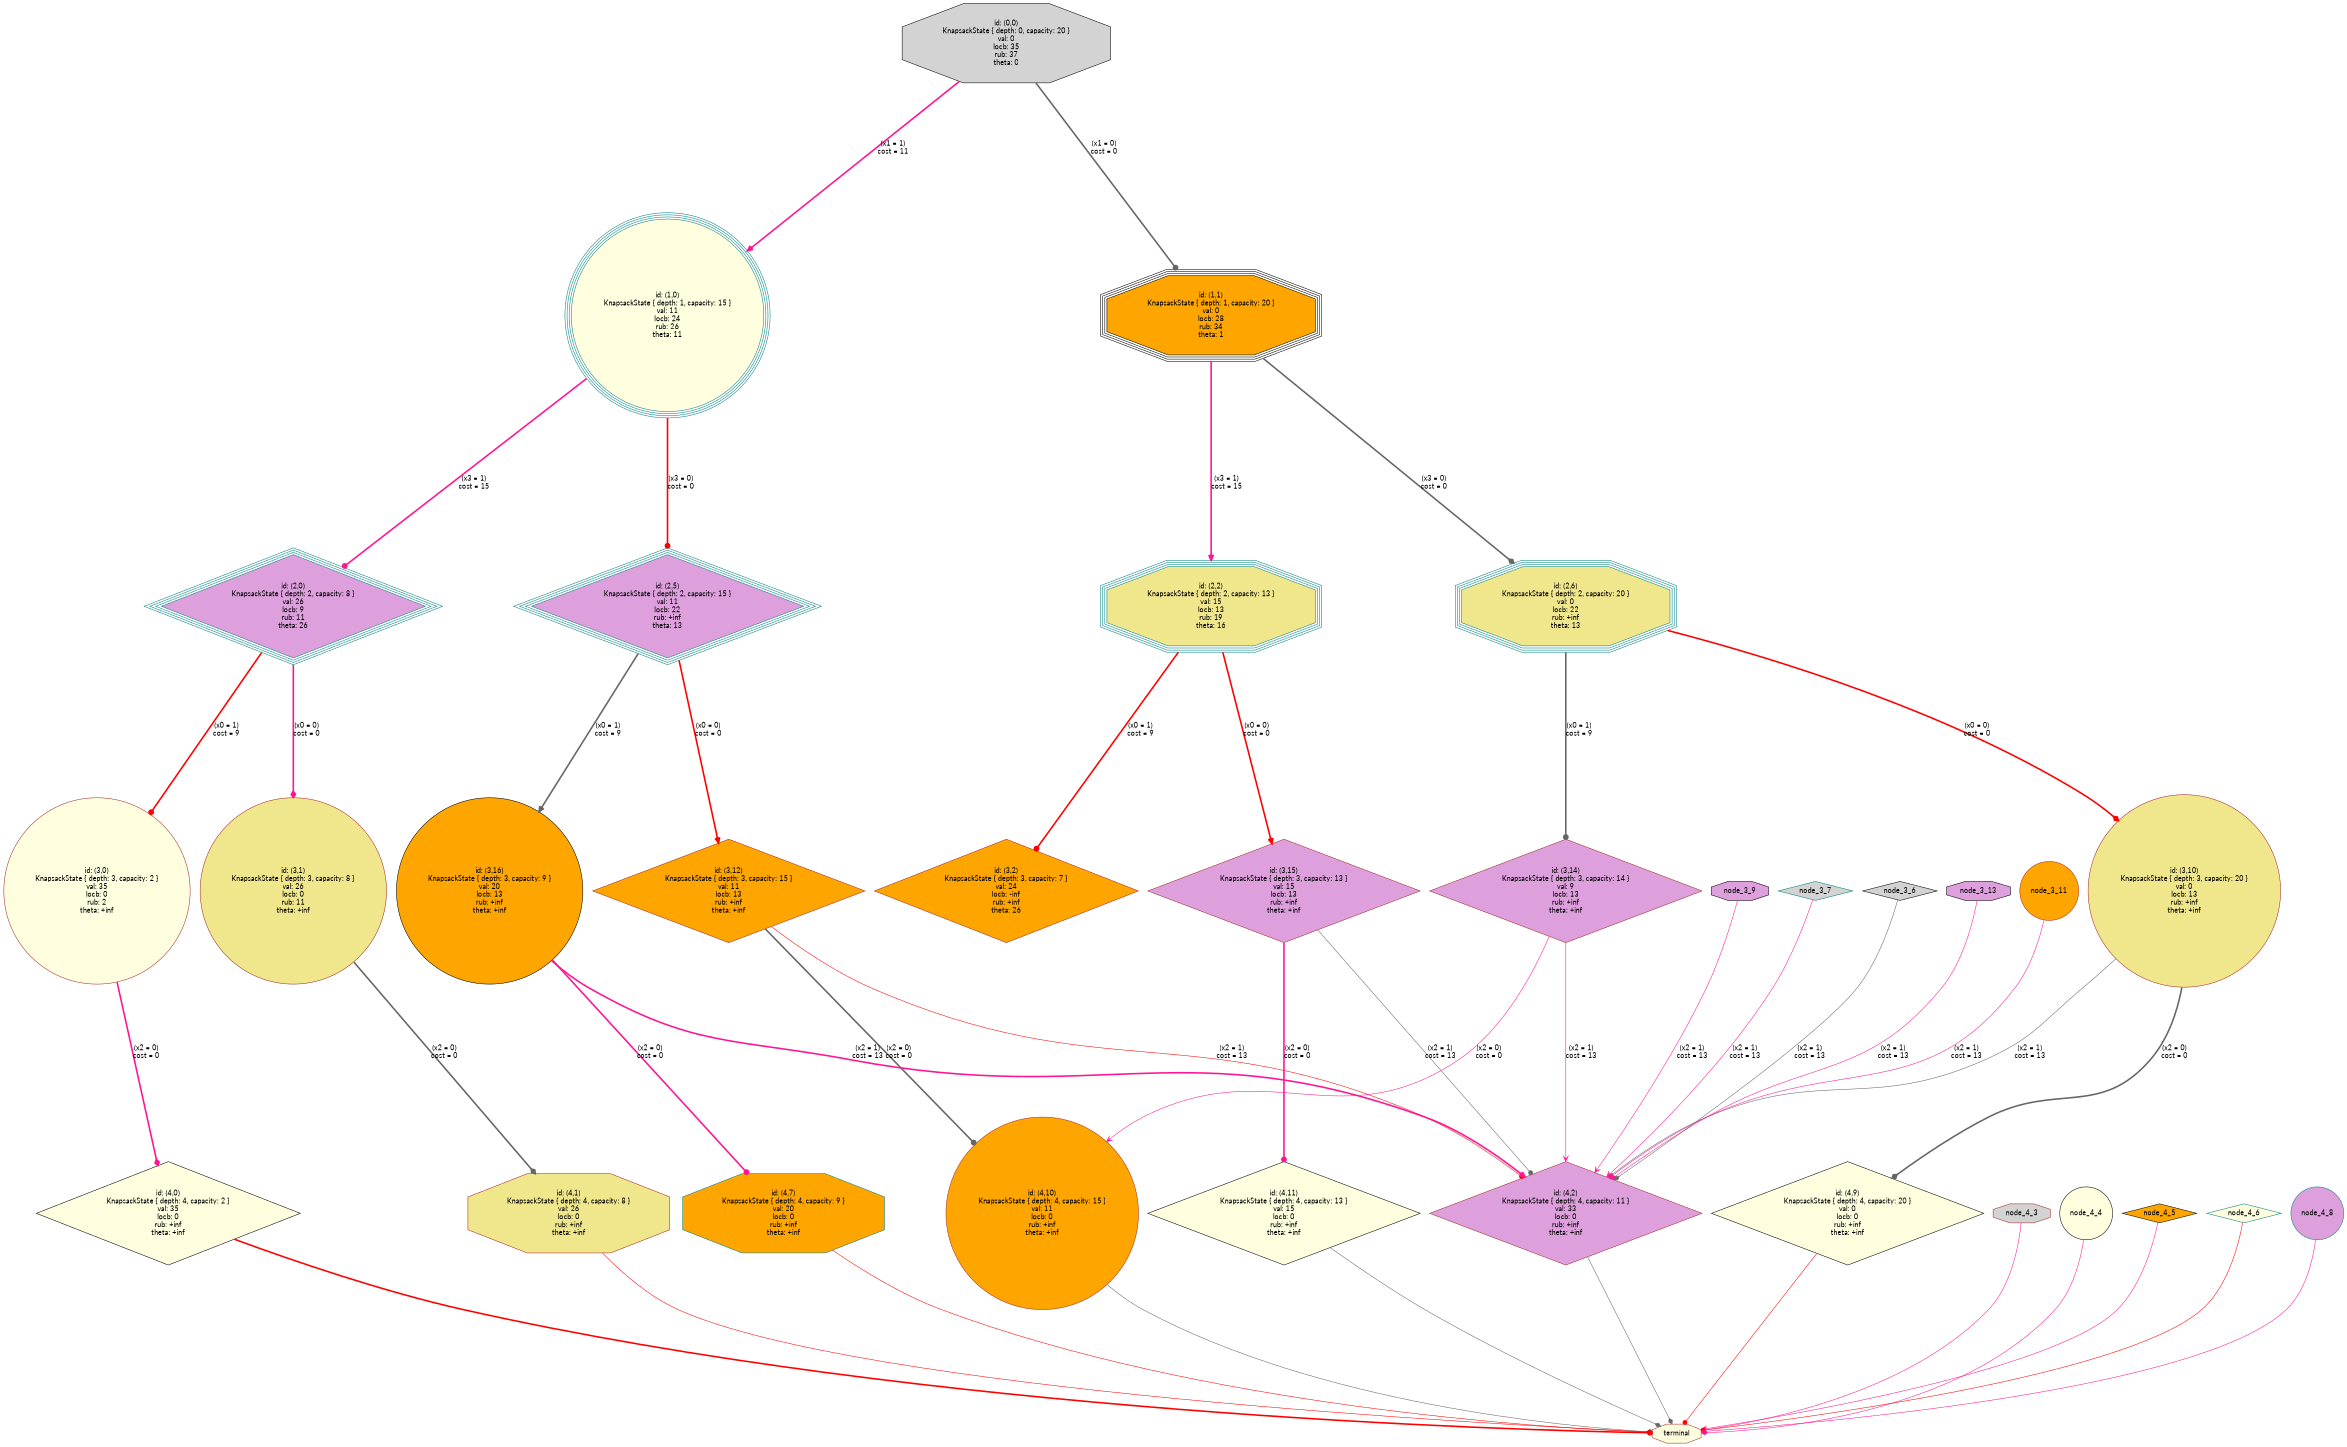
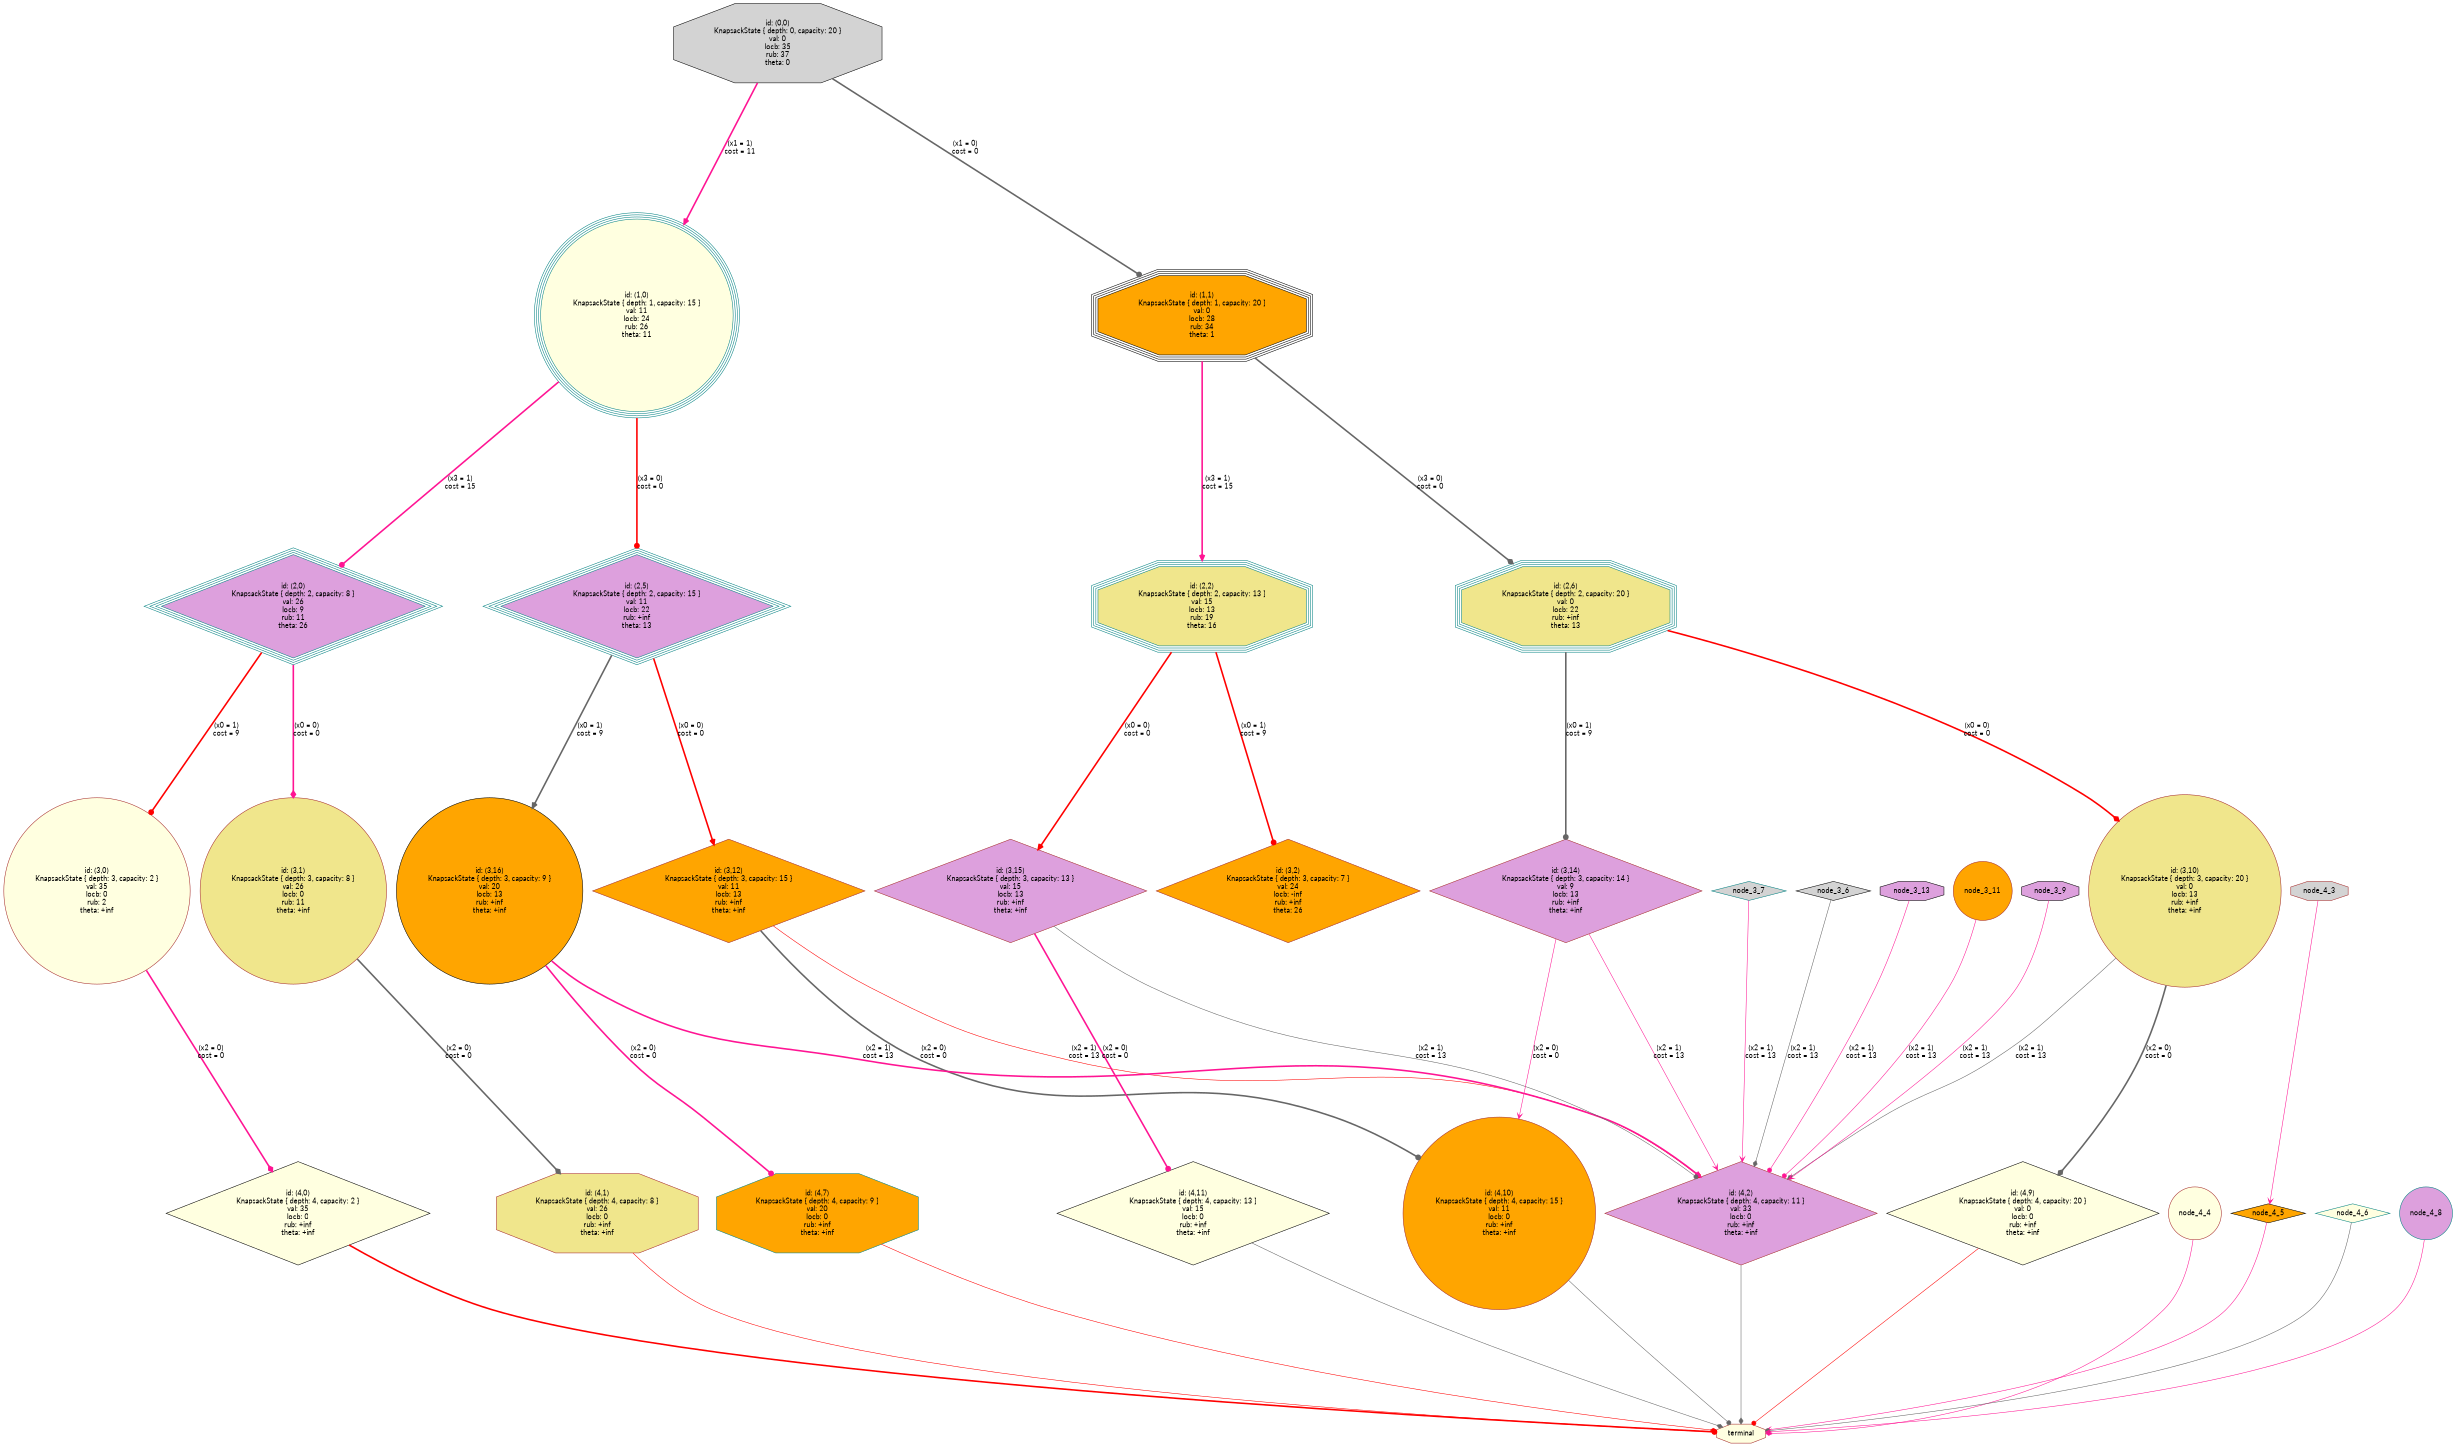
(2086, 1213) -> (2195, 1213)
(1900, 1372) -> (2294, 1050)
(2007, 1380) -> (2094, 1384)
